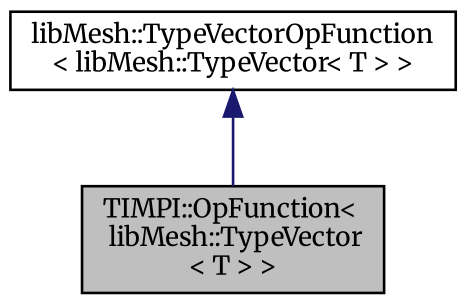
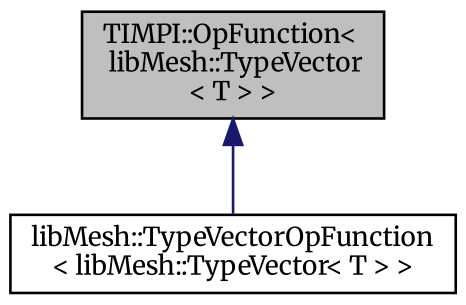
(233, 152) -> (233, 180)
